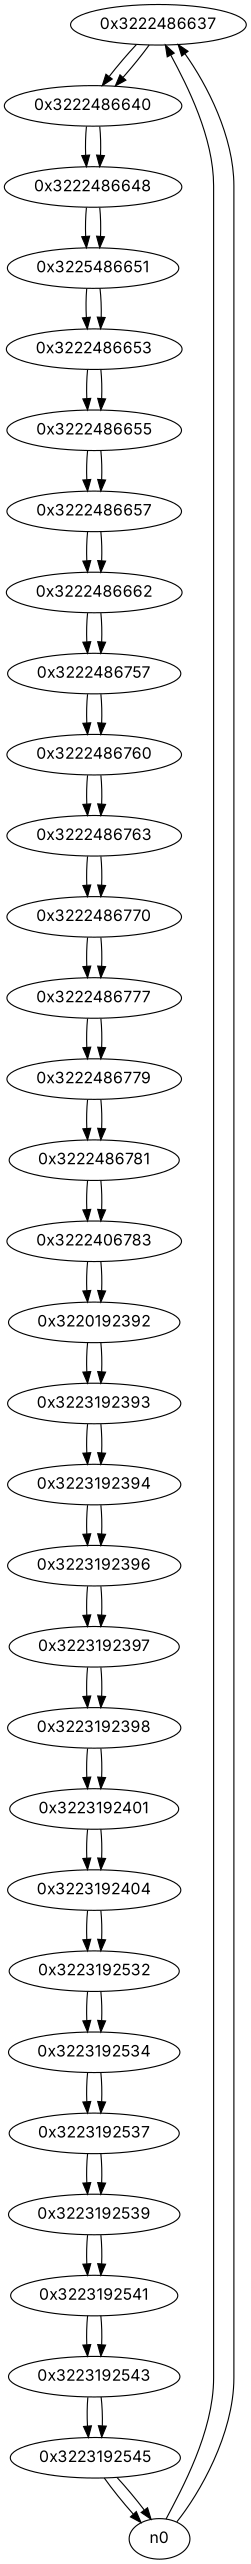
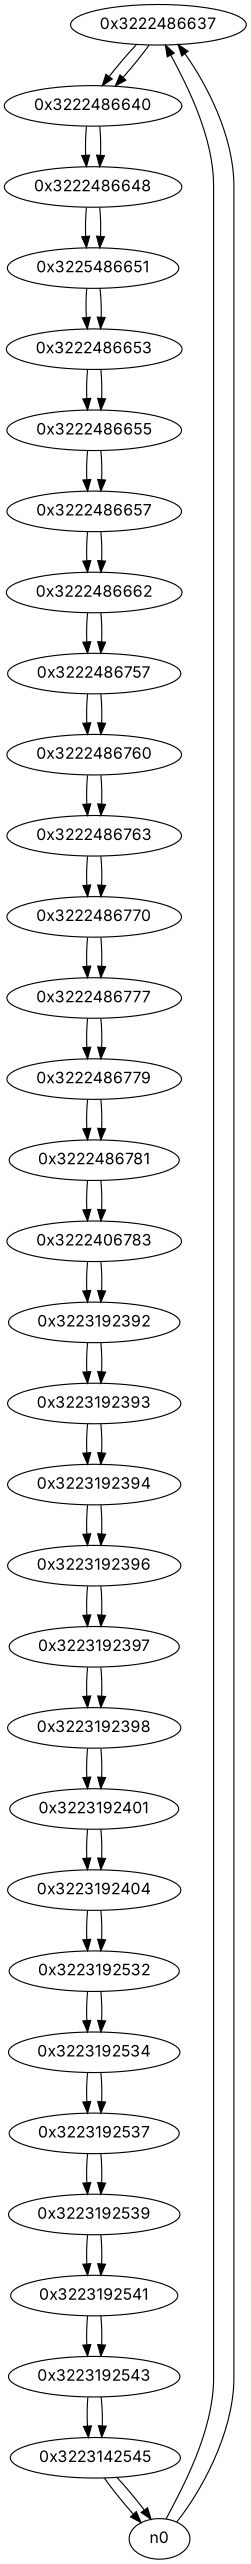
(94, 1322) -> (94, 1322)
(95, 2458) -> (95, 2458)
